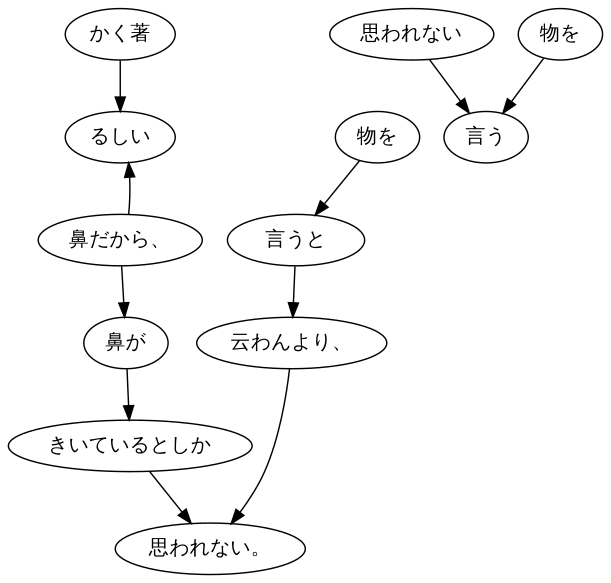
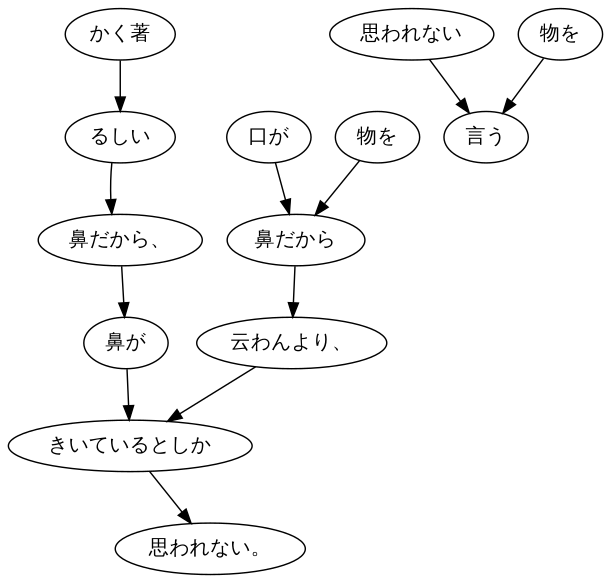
none -> (269, 137)
(130, 196) -> (111, 181)
(296, 240) -> (296, 240)
(275, 444) -> (218, 390)
